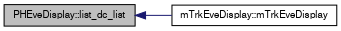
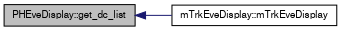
(70, 15) -> (70, 15)
